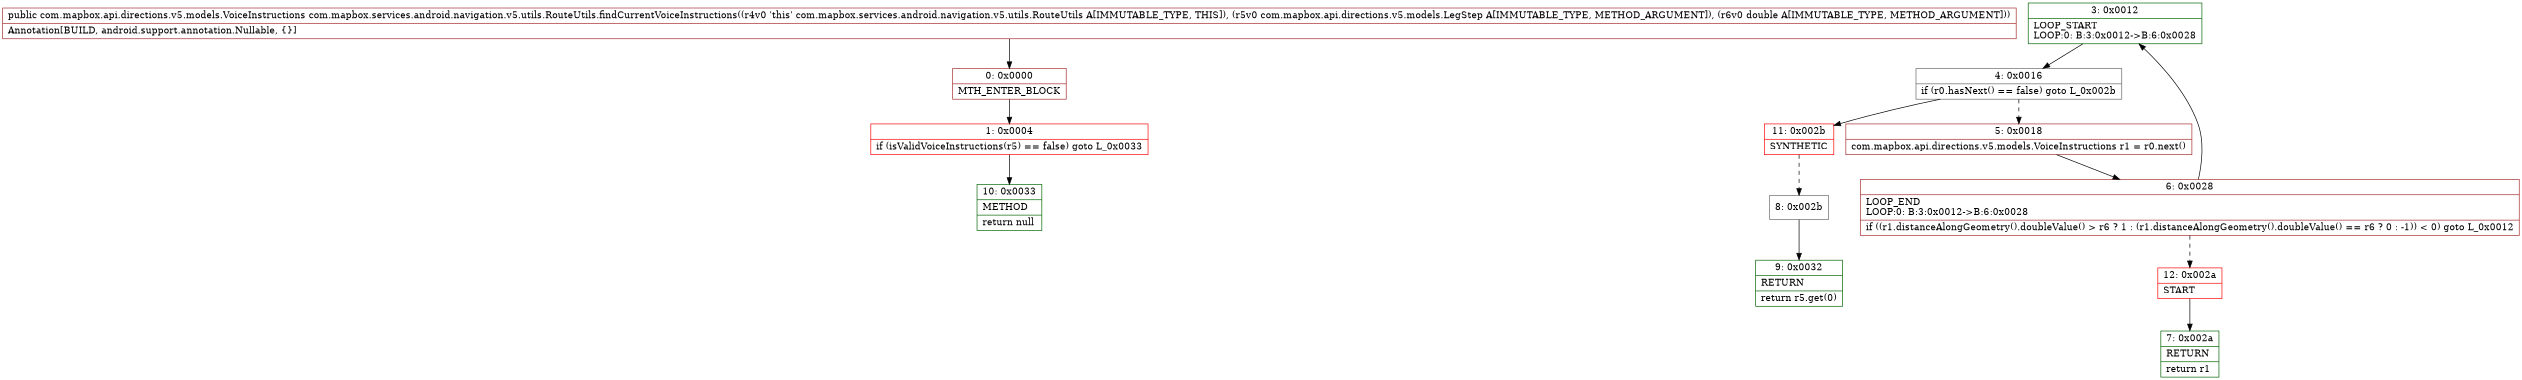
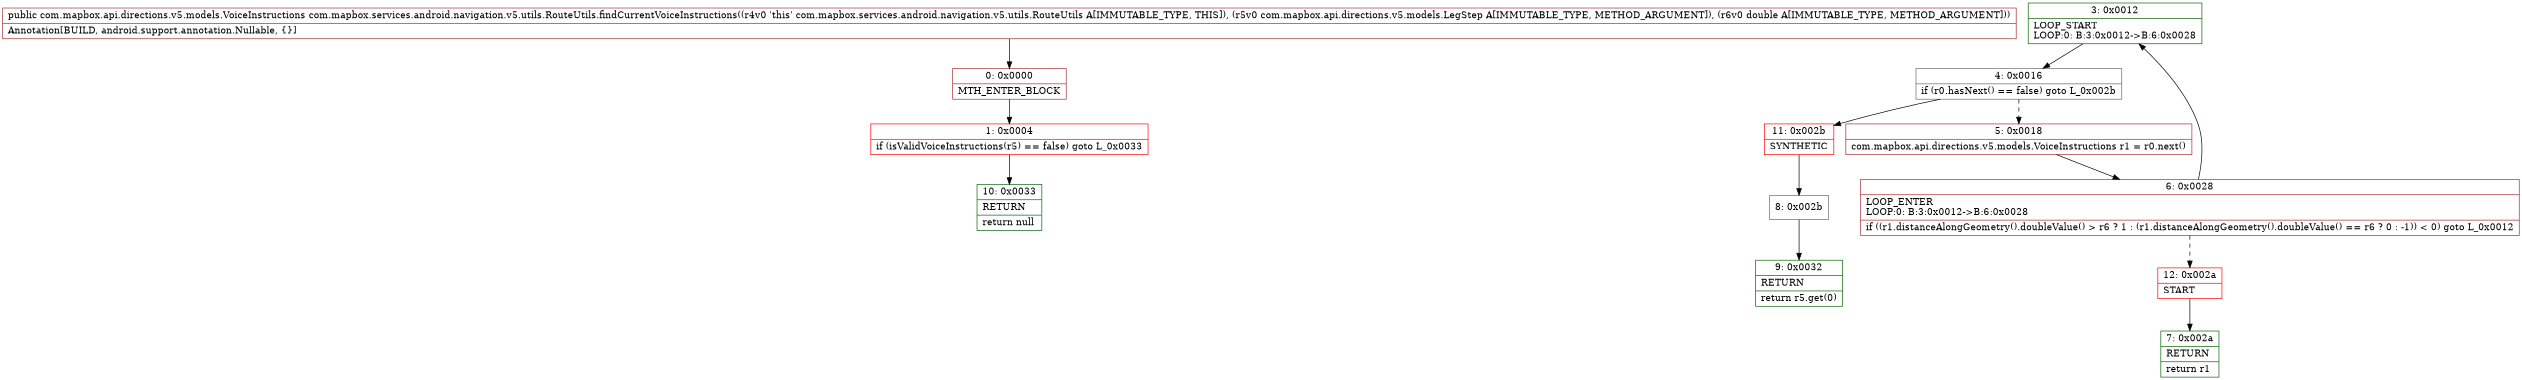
(1799, 172) -> (1799, 172)
(1893, 202) -> (1900, 202)
(1005, 207) -> (1004, 207)
